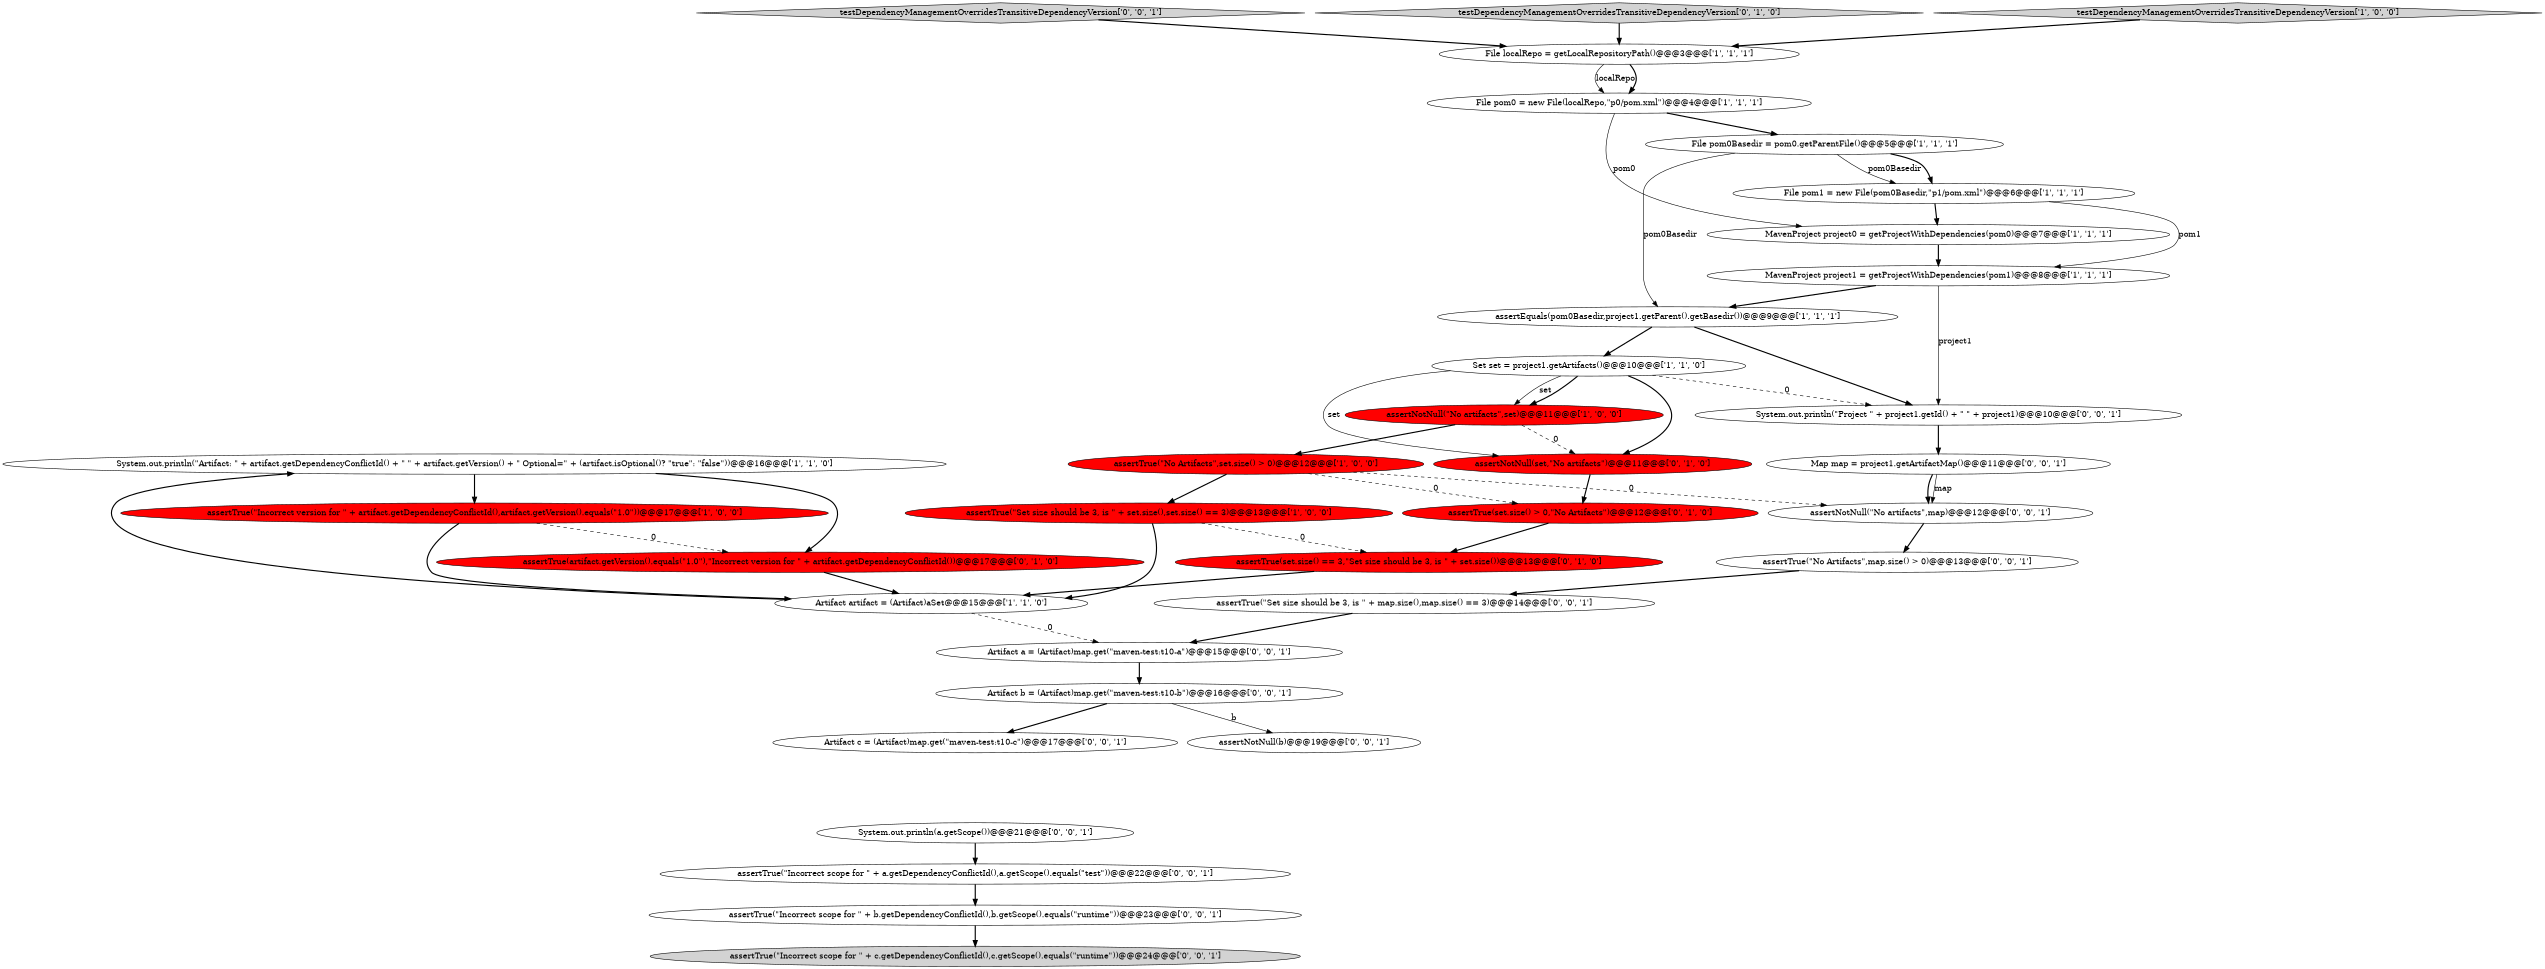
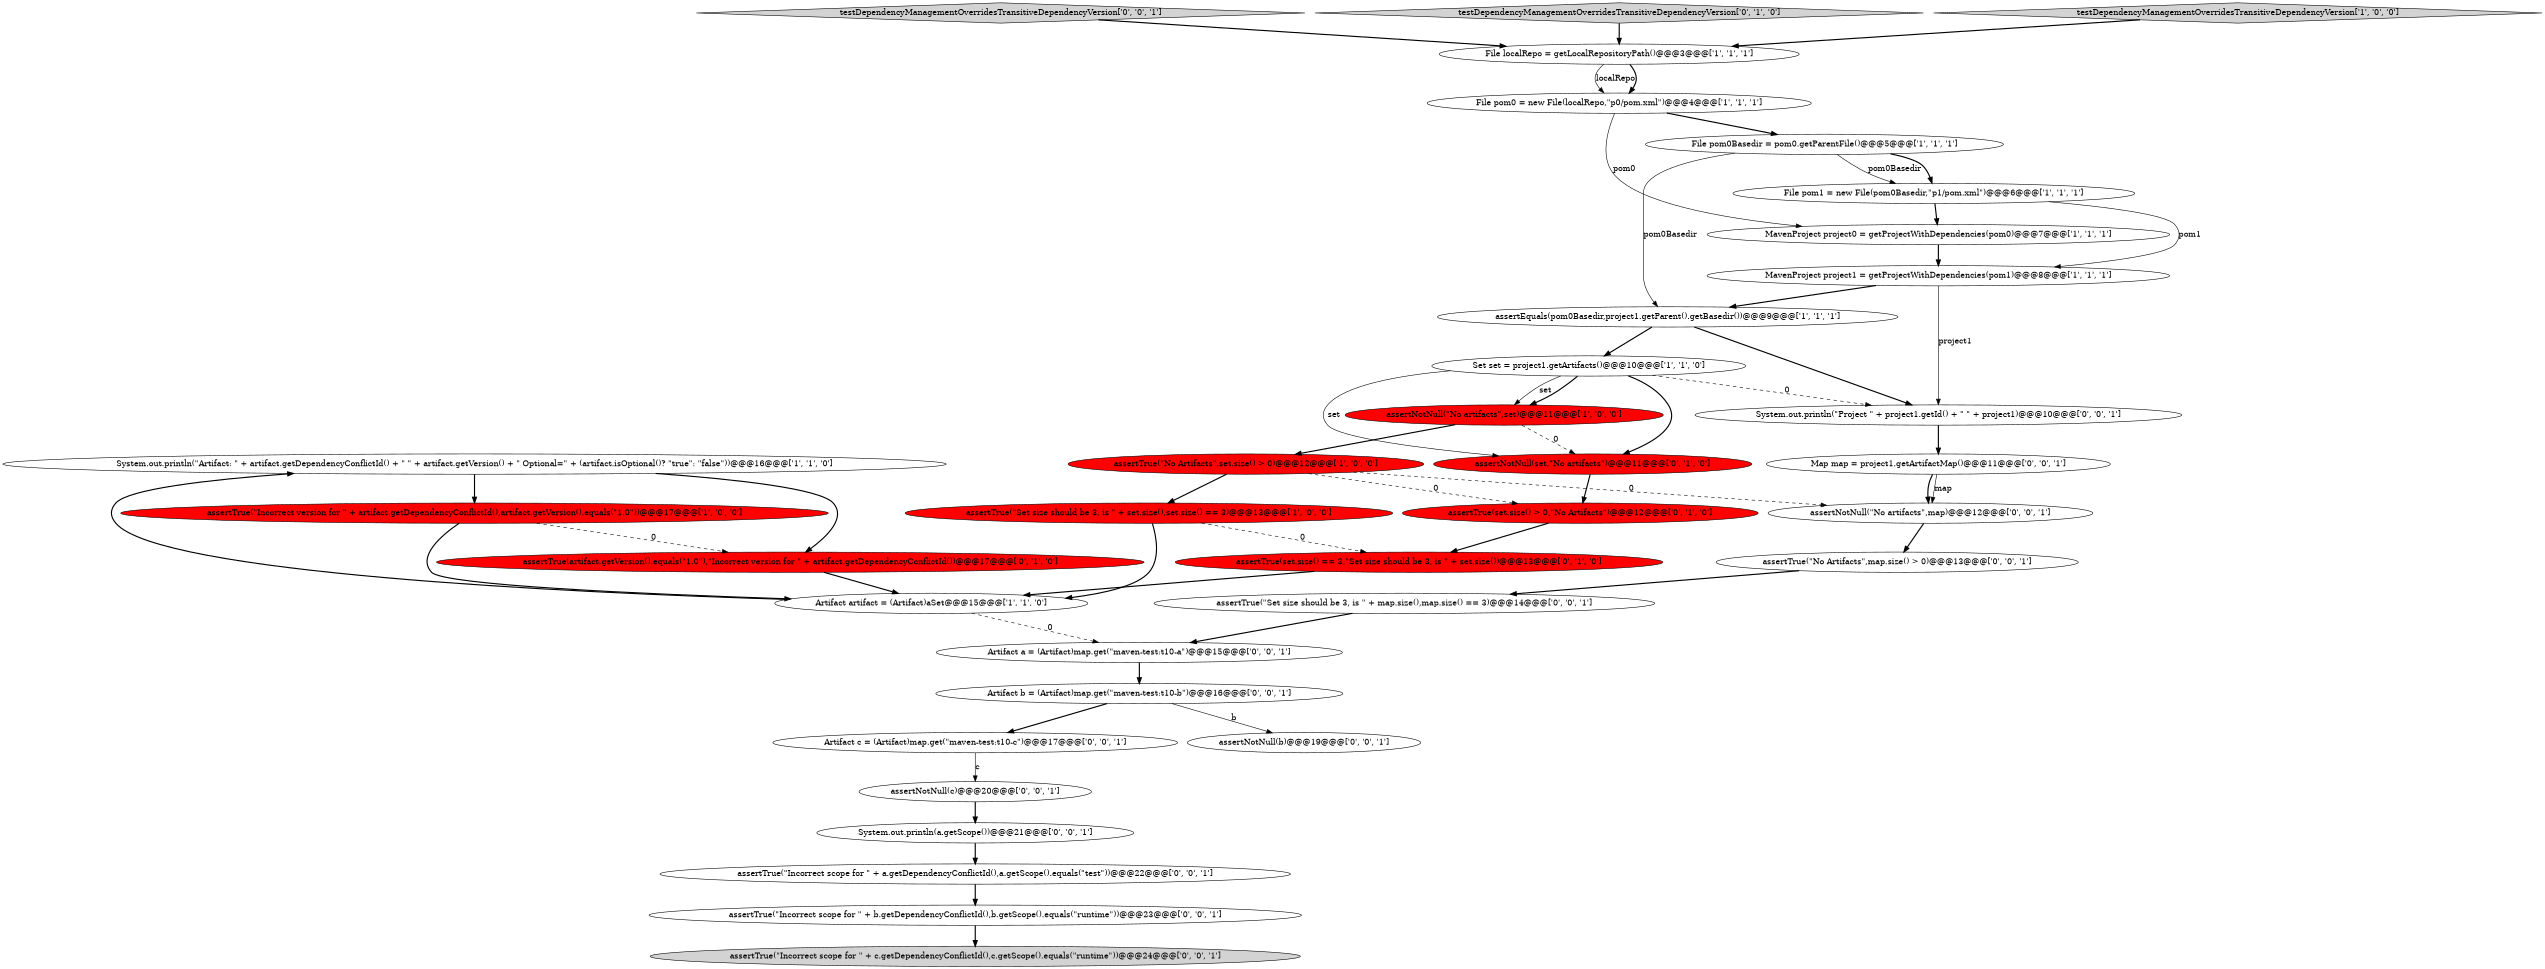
none -> (975, 792)
